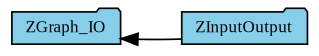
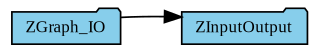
(160, 39) -> (143, 17)
